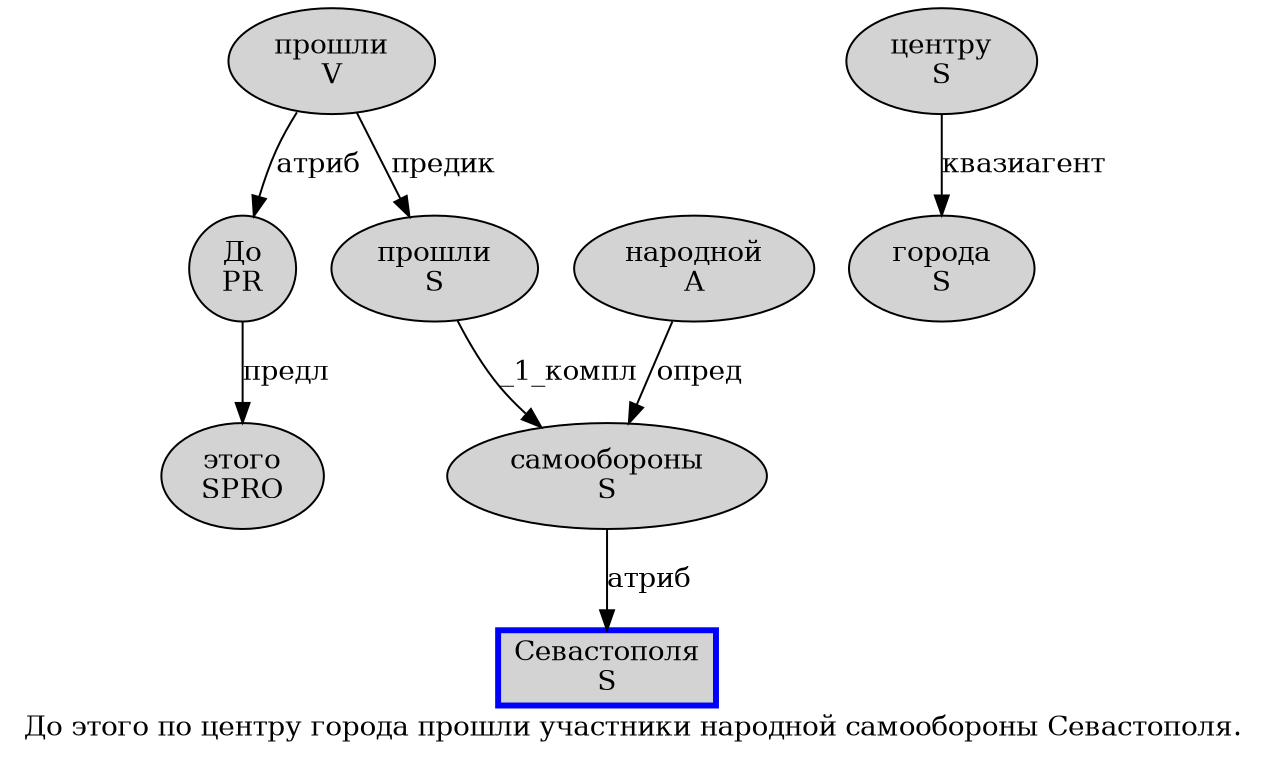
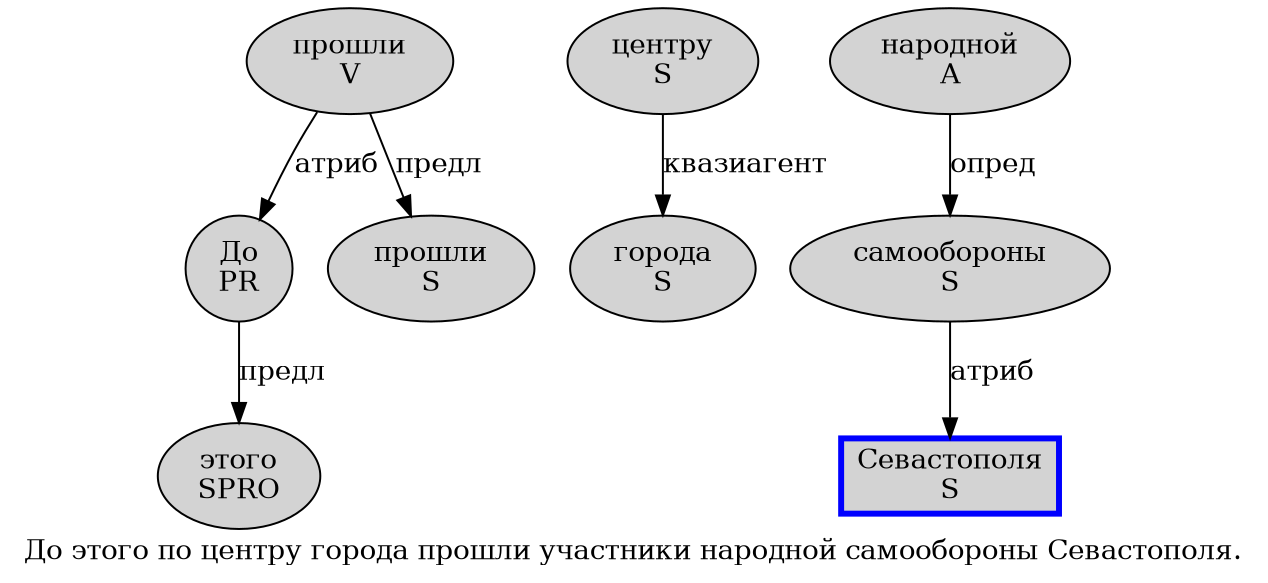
(444, 165) -> (439, 165)
(487, 370) -> none
